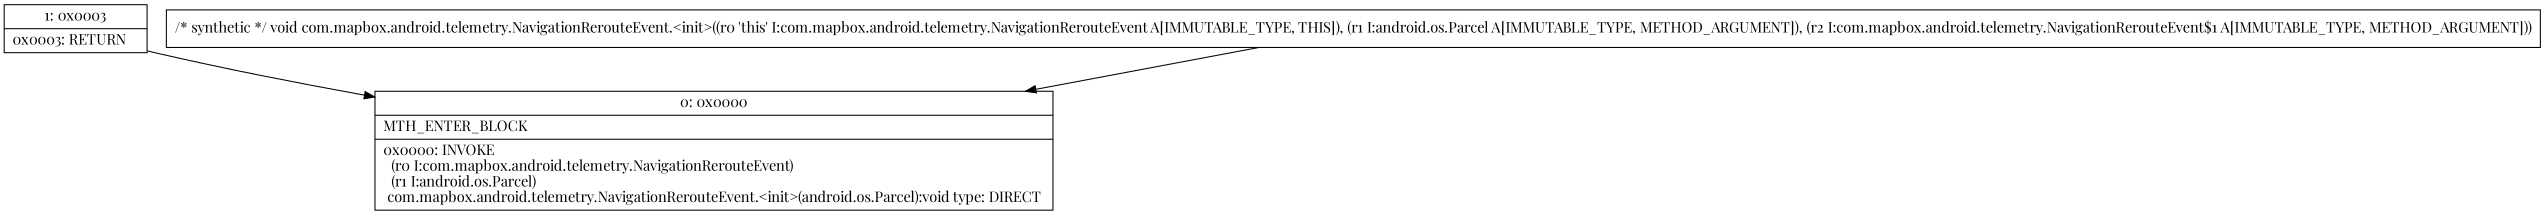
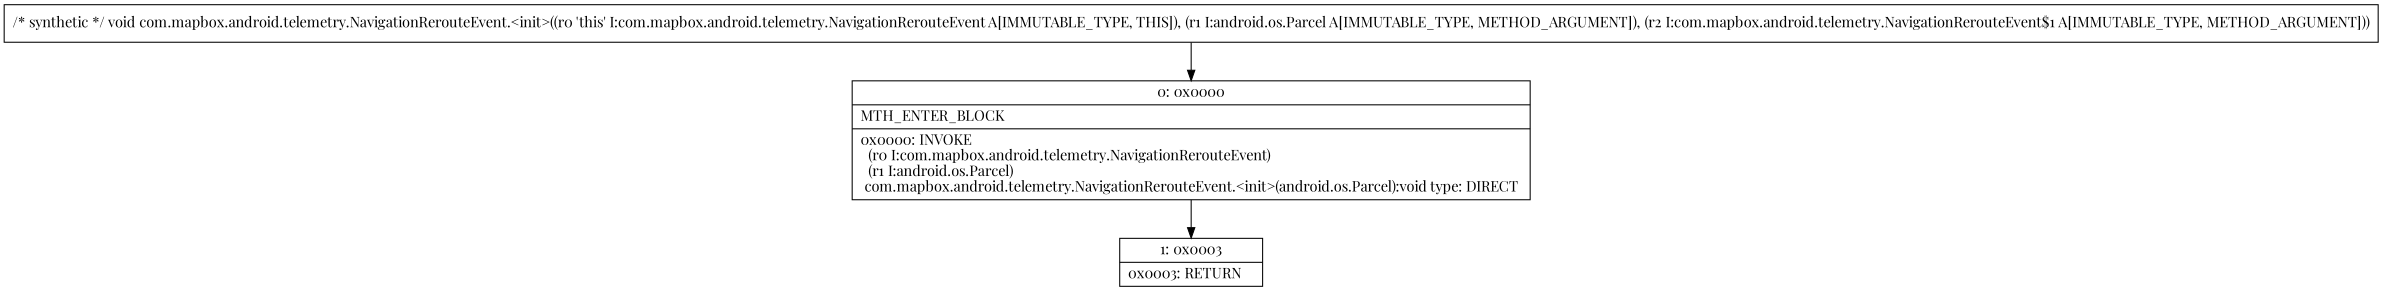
(256, 74) -> (1191, 214)
